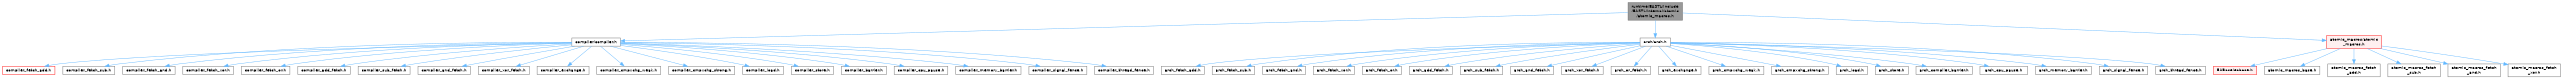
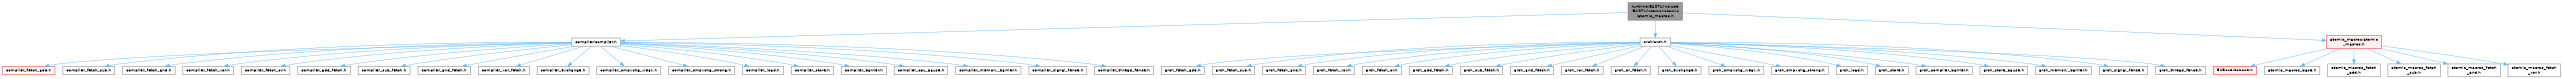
(2004, 70) -> (2004, 70)
